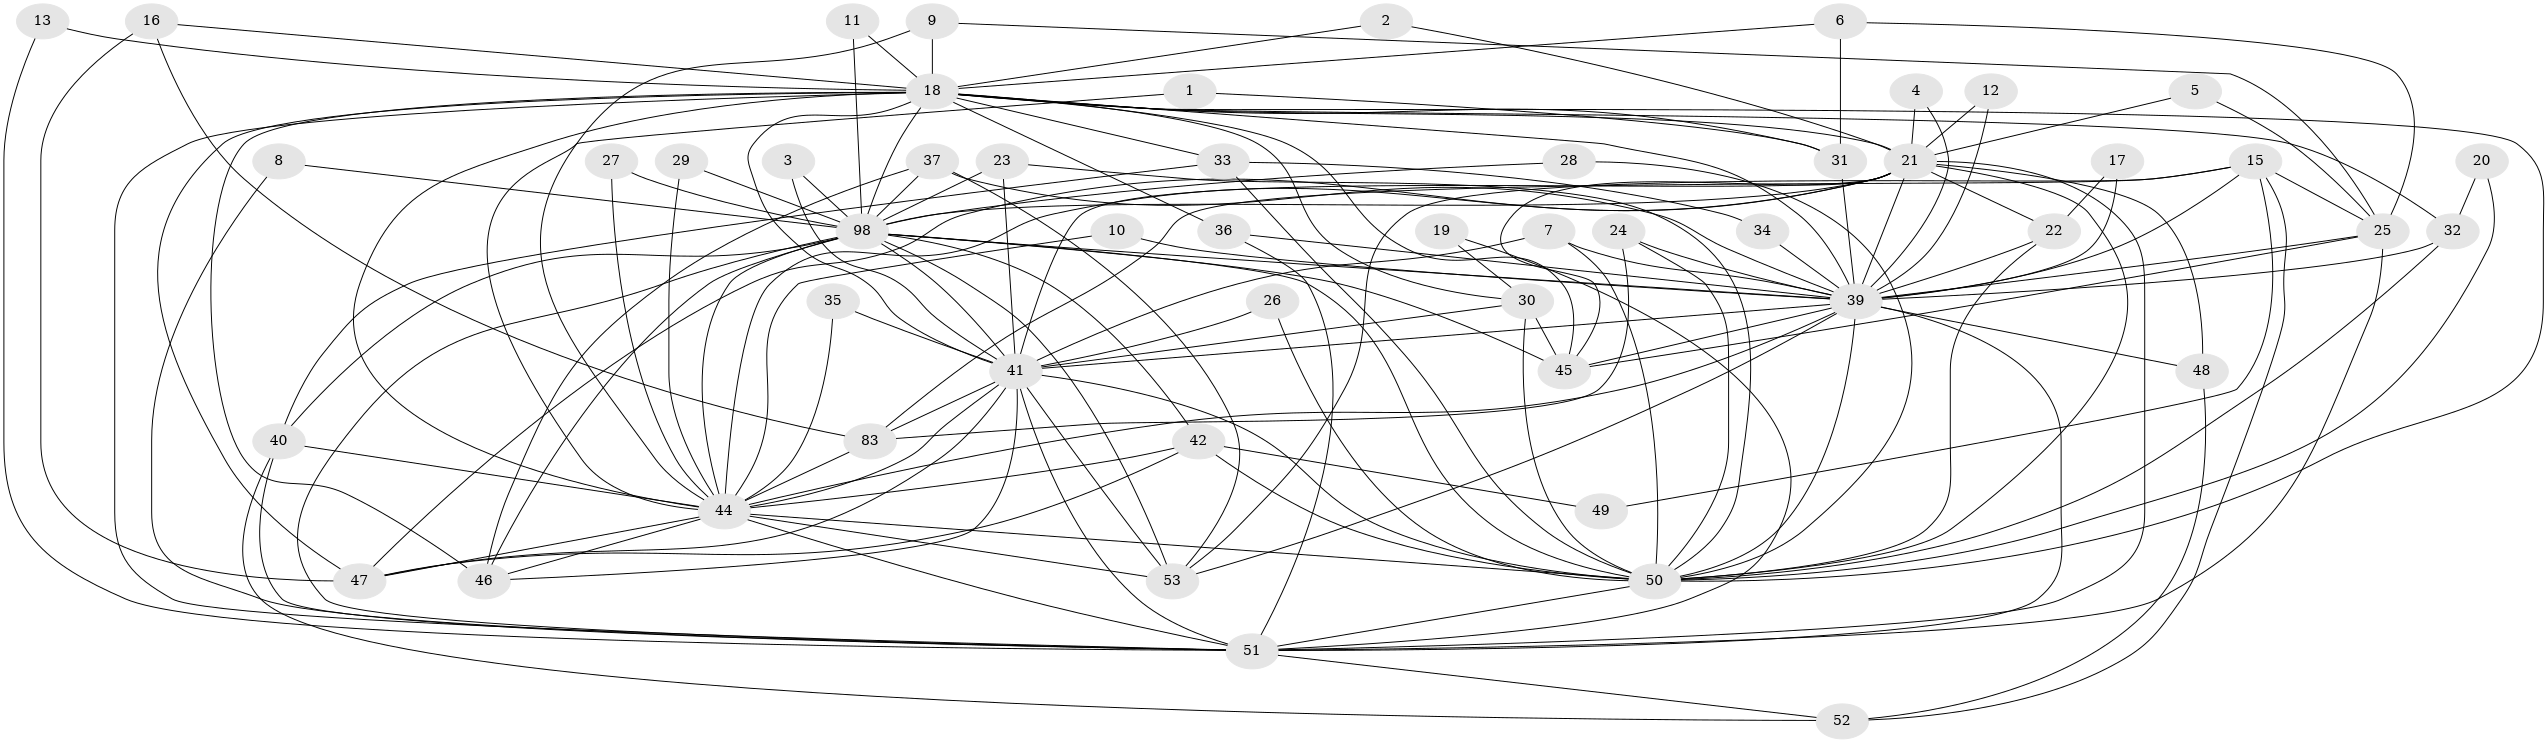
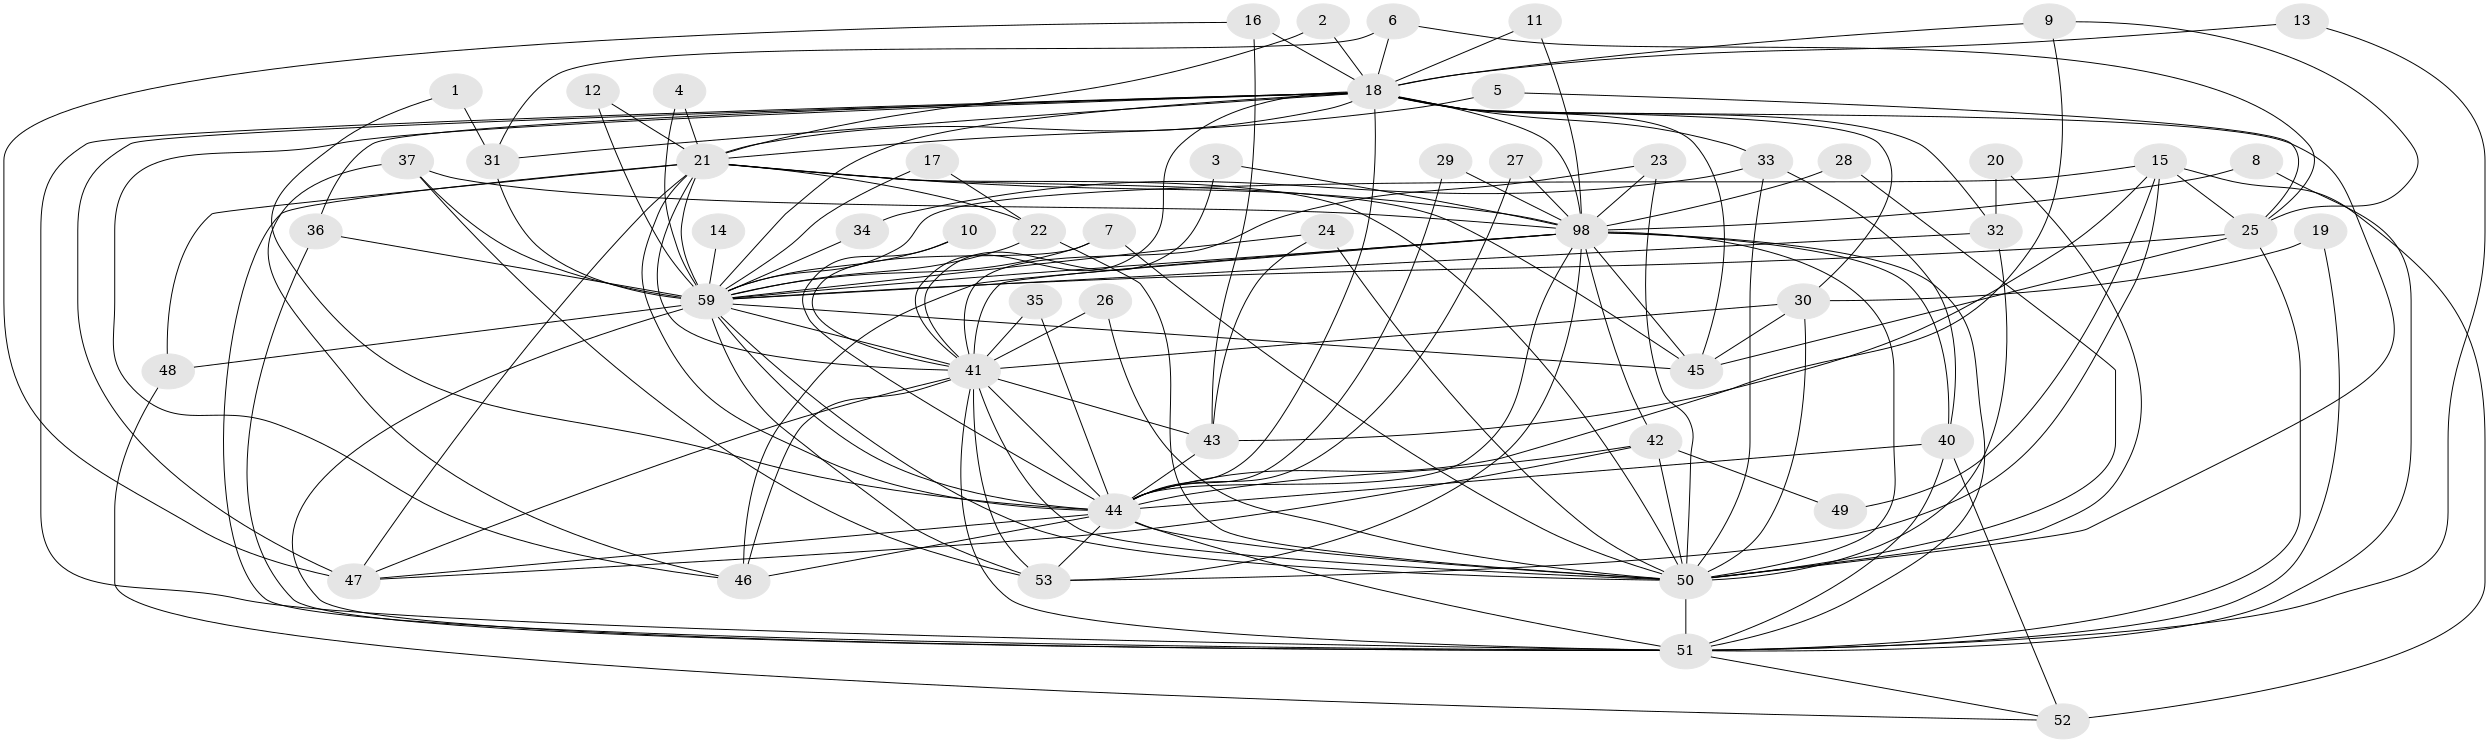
none -> (718, 231)
(1856, 301) -> (707, 301)
(870, 441) -> (1212, 441)
